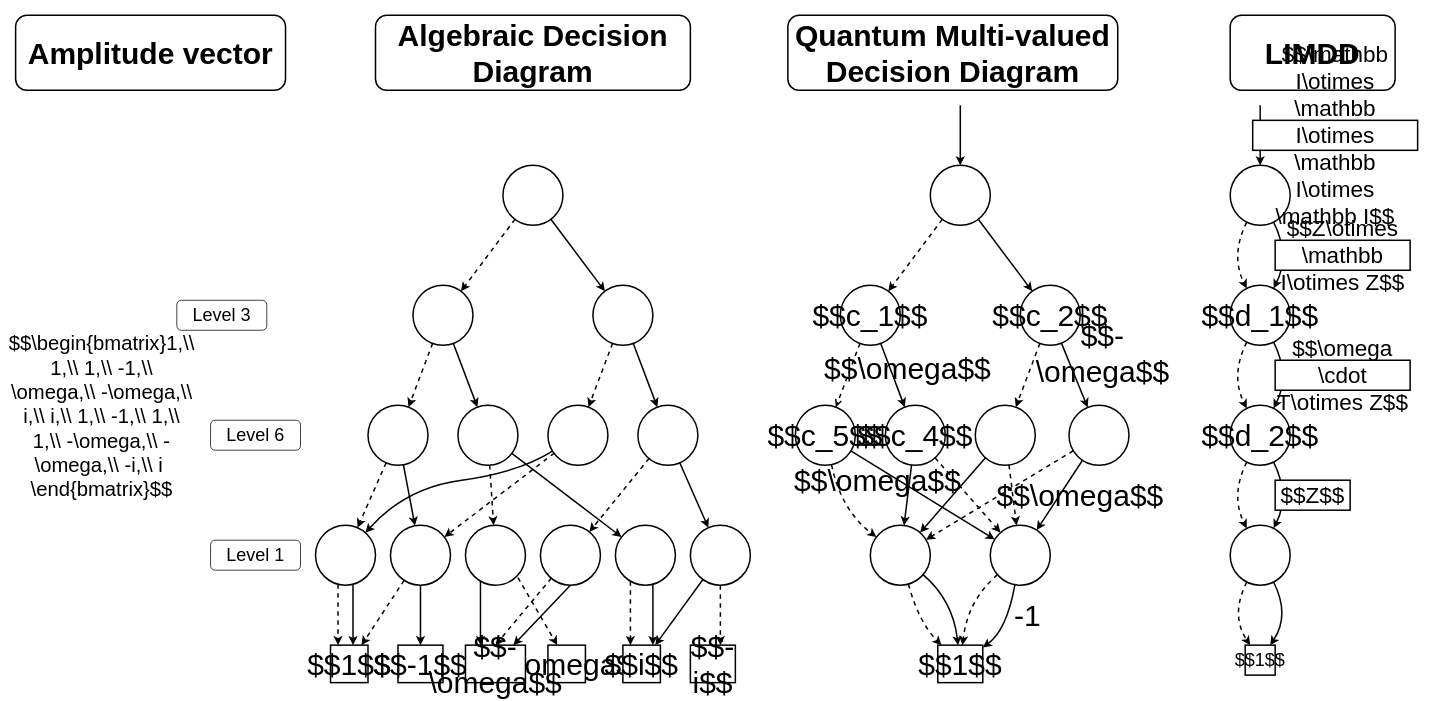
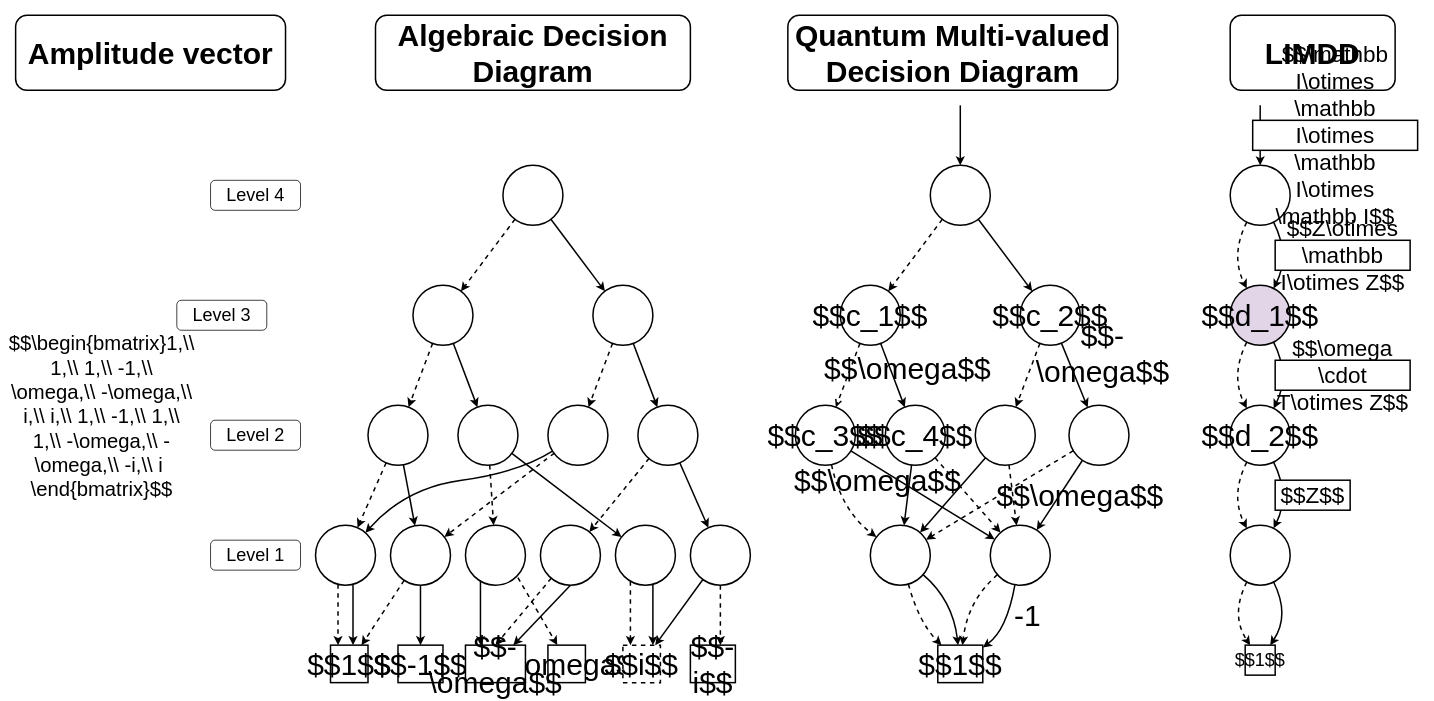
none -> (255, 195)
(1260, 315) -> (1260, 315)
(255, 435) -> (255, 435)
(825, 435) -> (825, 435)
(642, 664) -> (642, 664)
